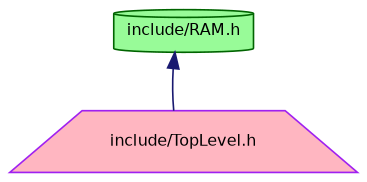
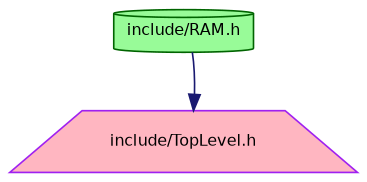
(173, 90) -> (194, 73)
